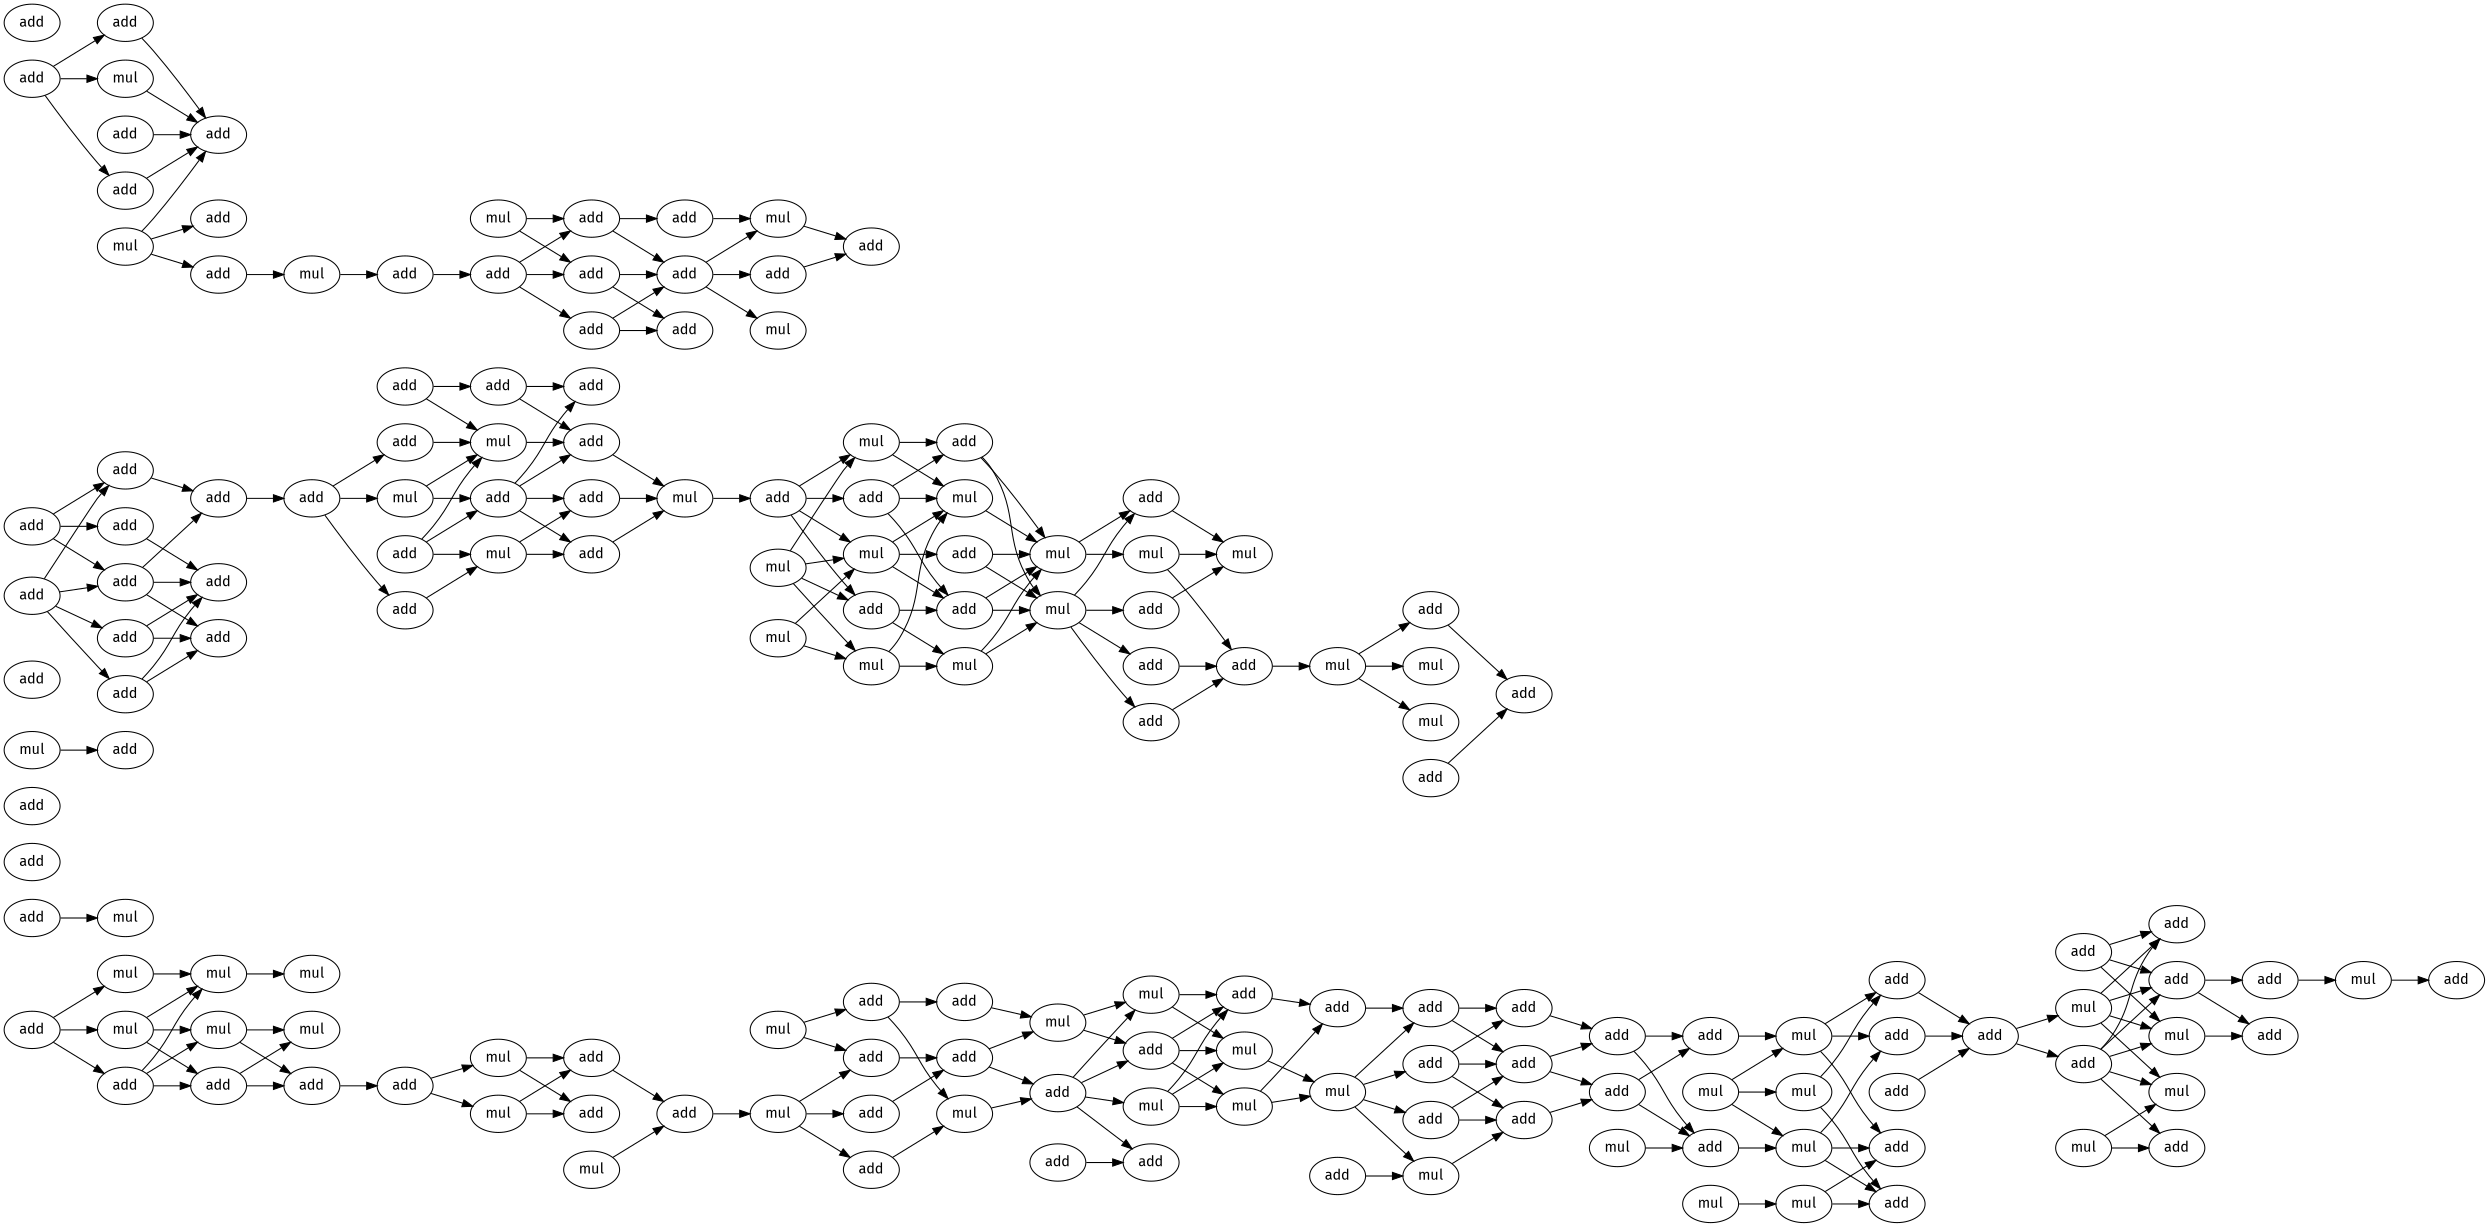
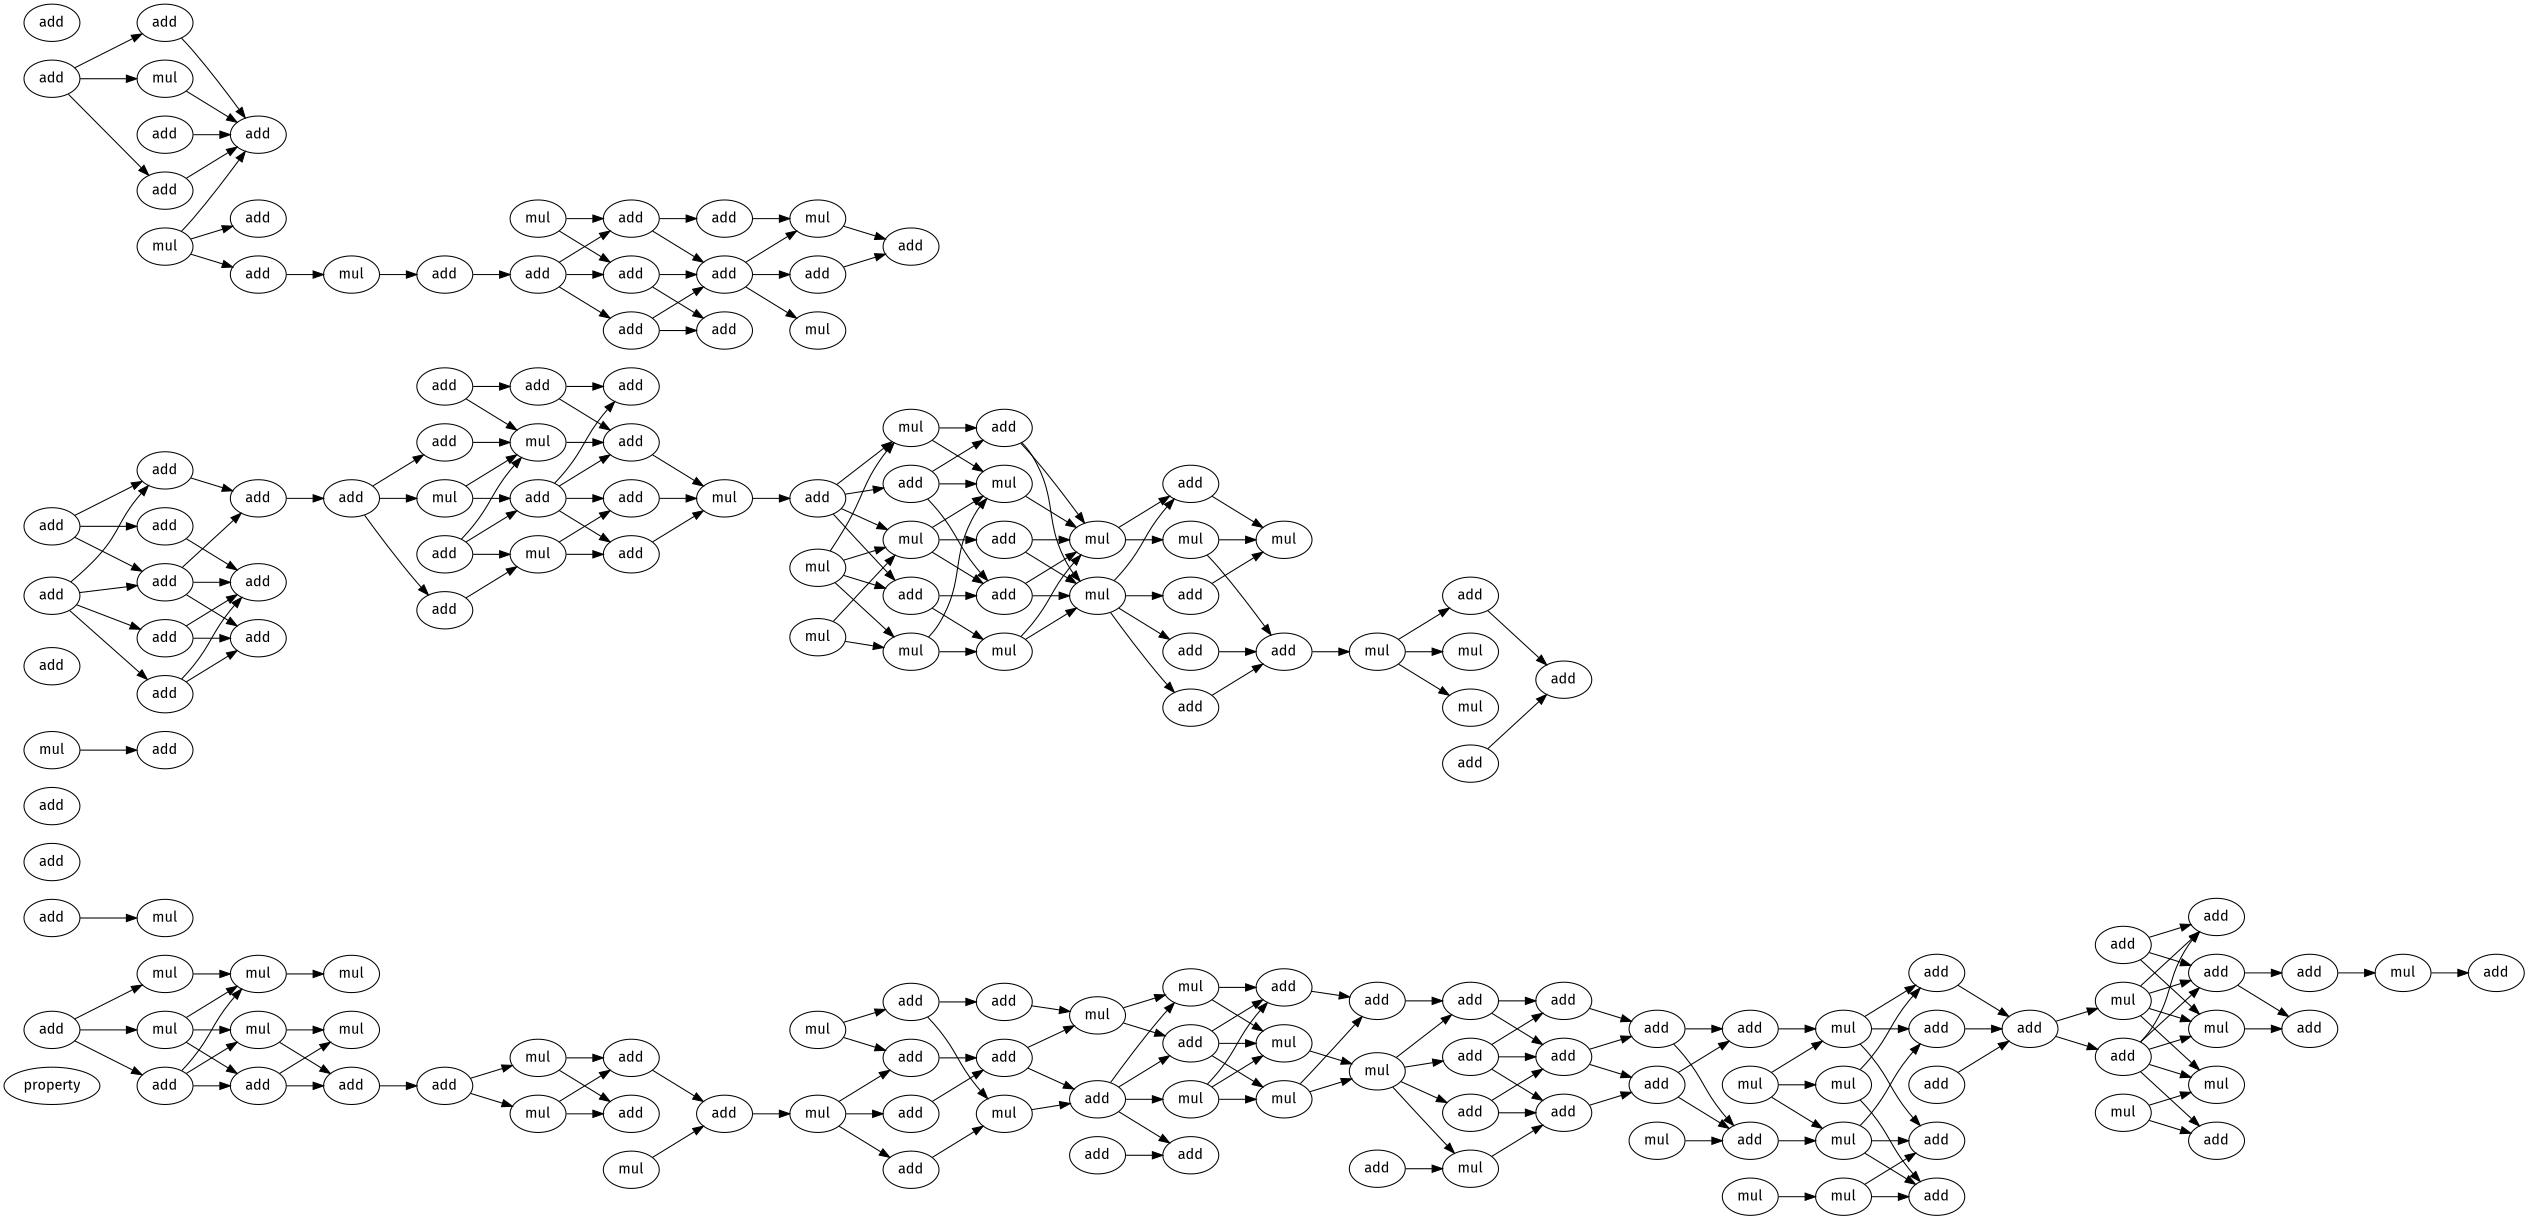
none -> (52, 1086)
